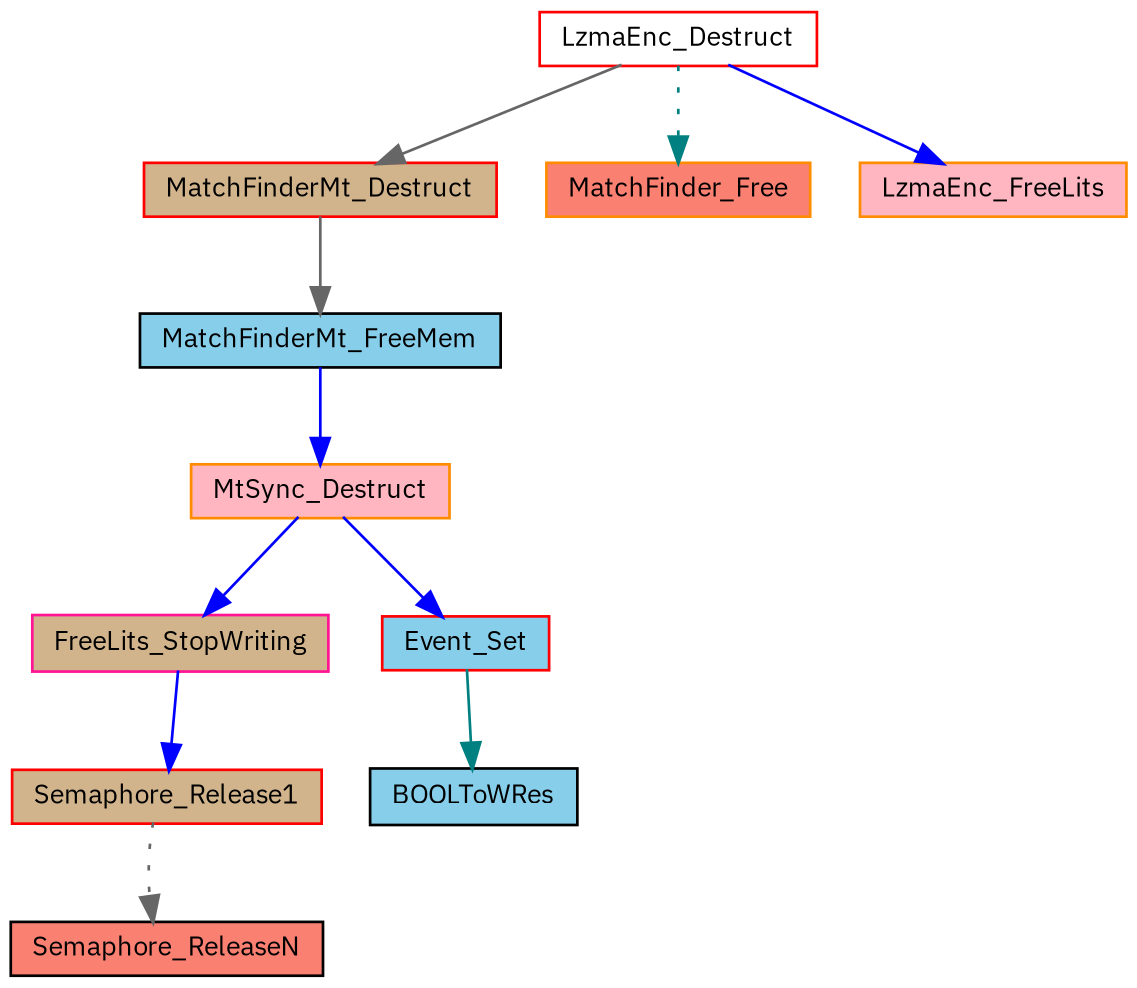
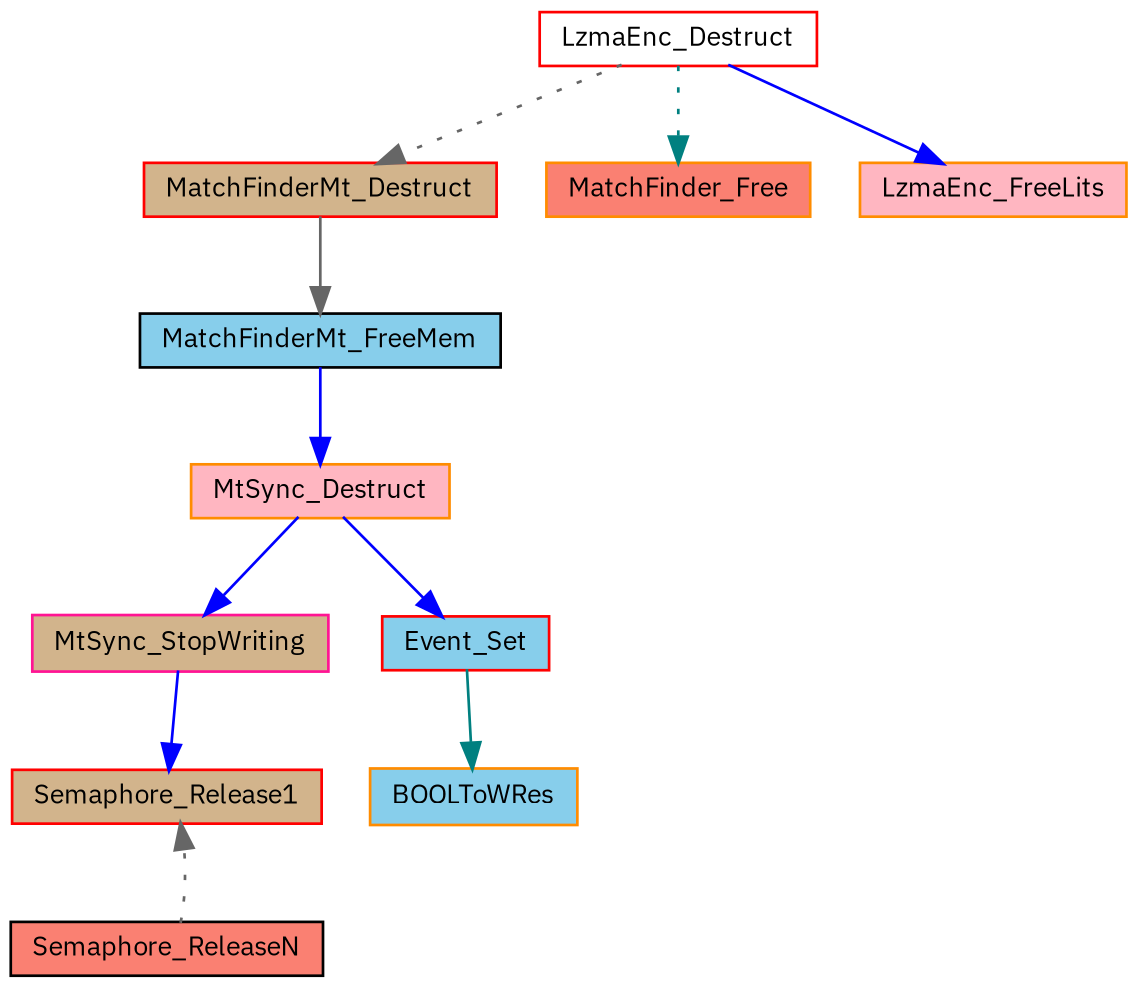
(512, 109) -> (512, 109)
(180, 643) -> (180, 643)
(474, 797) -> (474, 797)
(149, 859) -> (185, 886)
